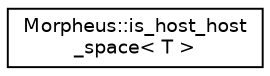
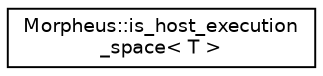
(135, 38) -> (162, 38)
